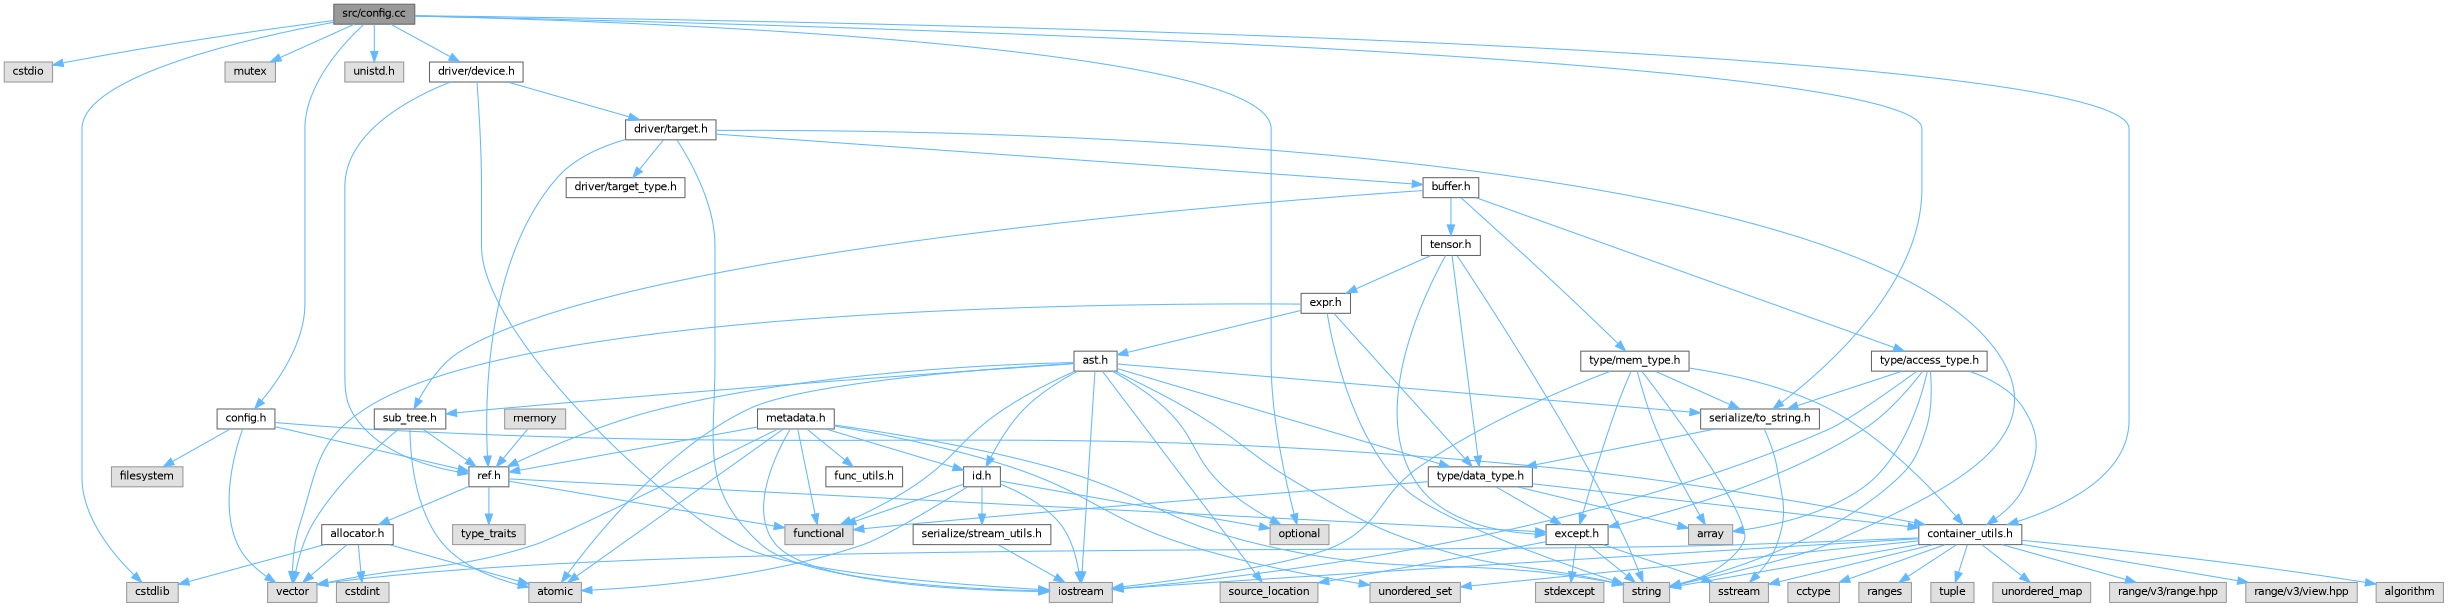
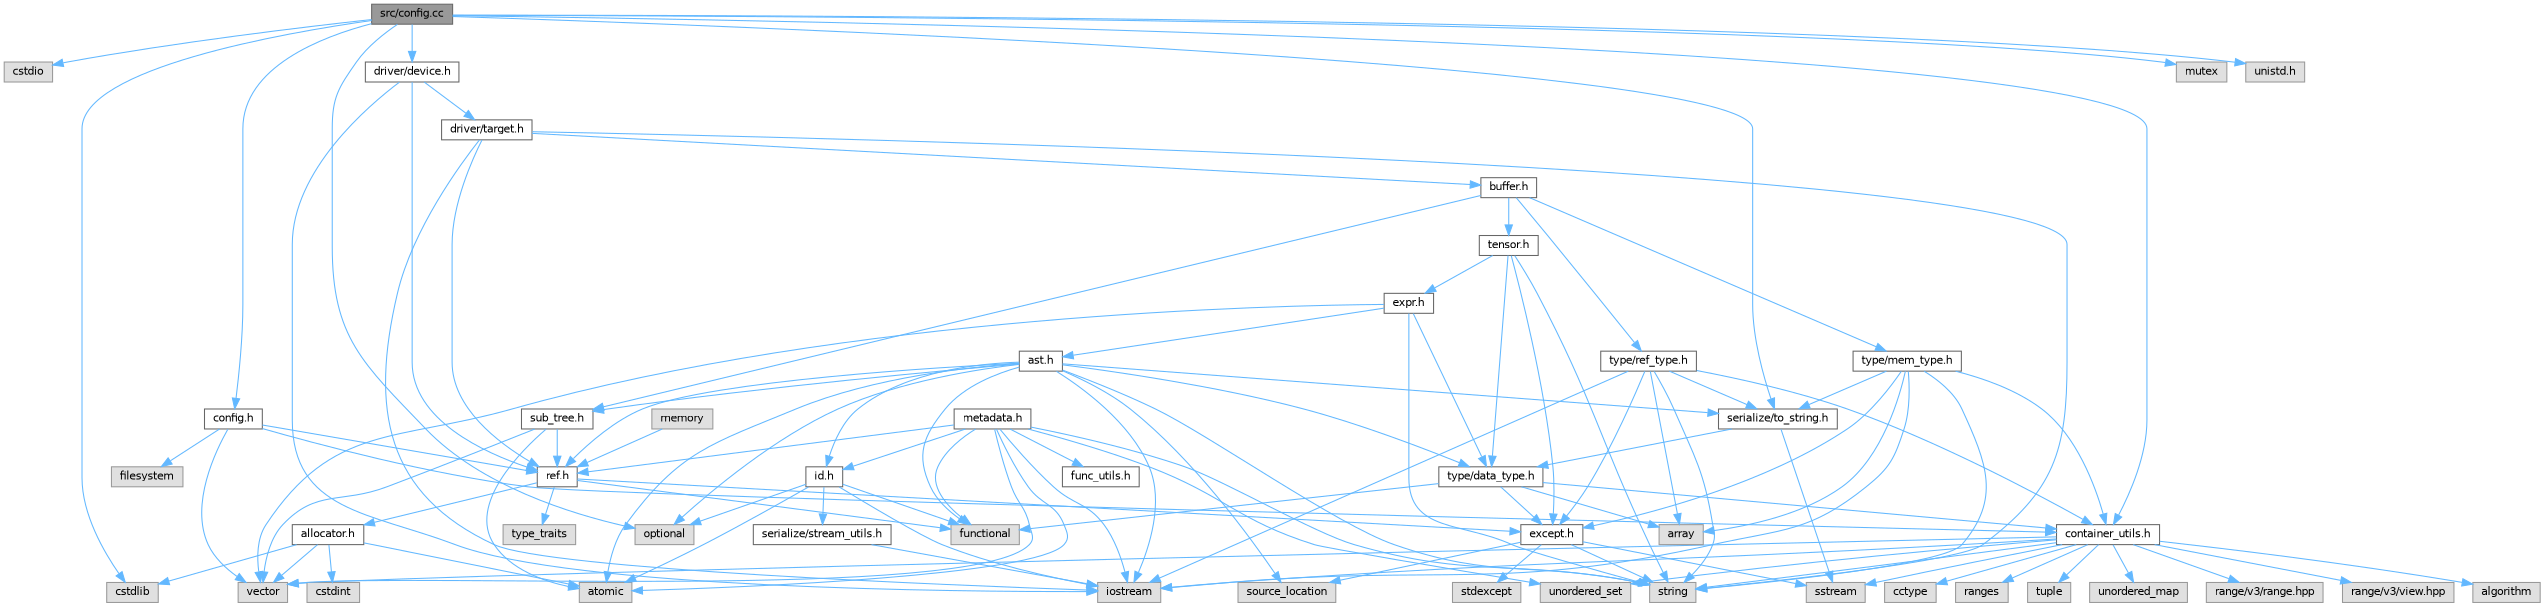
(626, 188) -> none
(1929, 361) -> (1649, 361)
